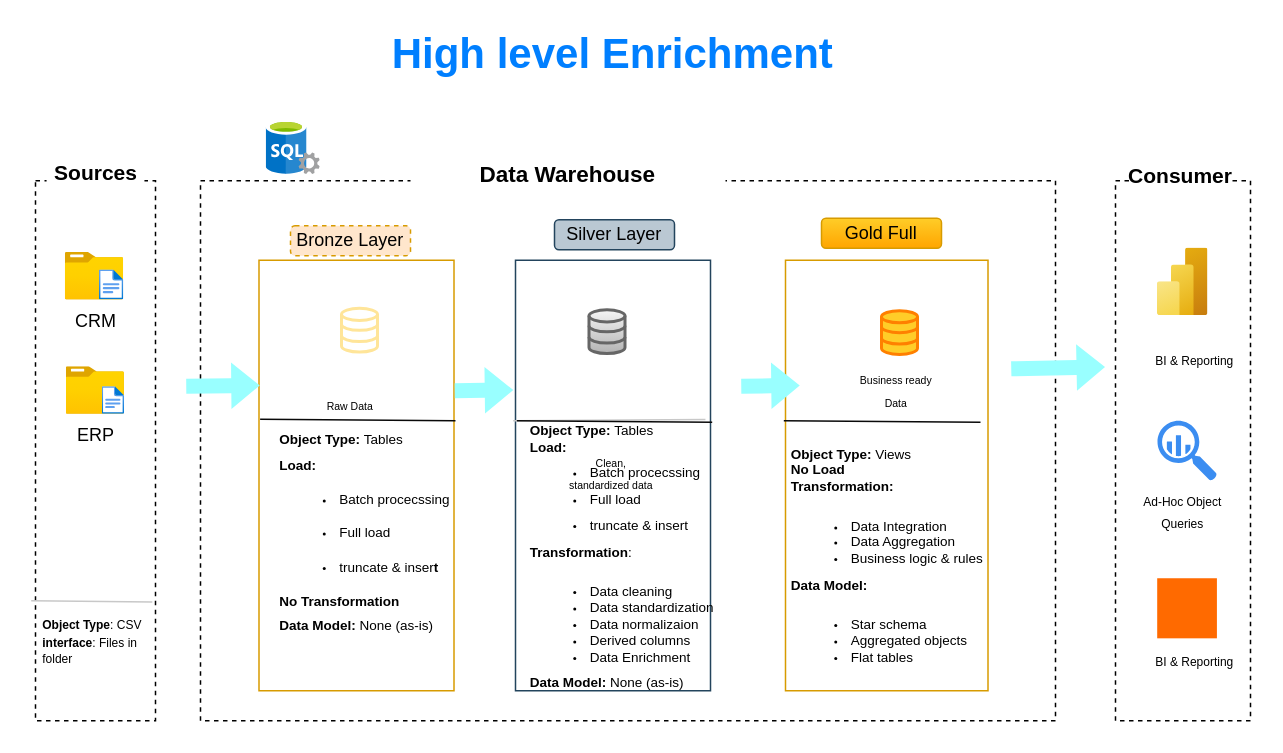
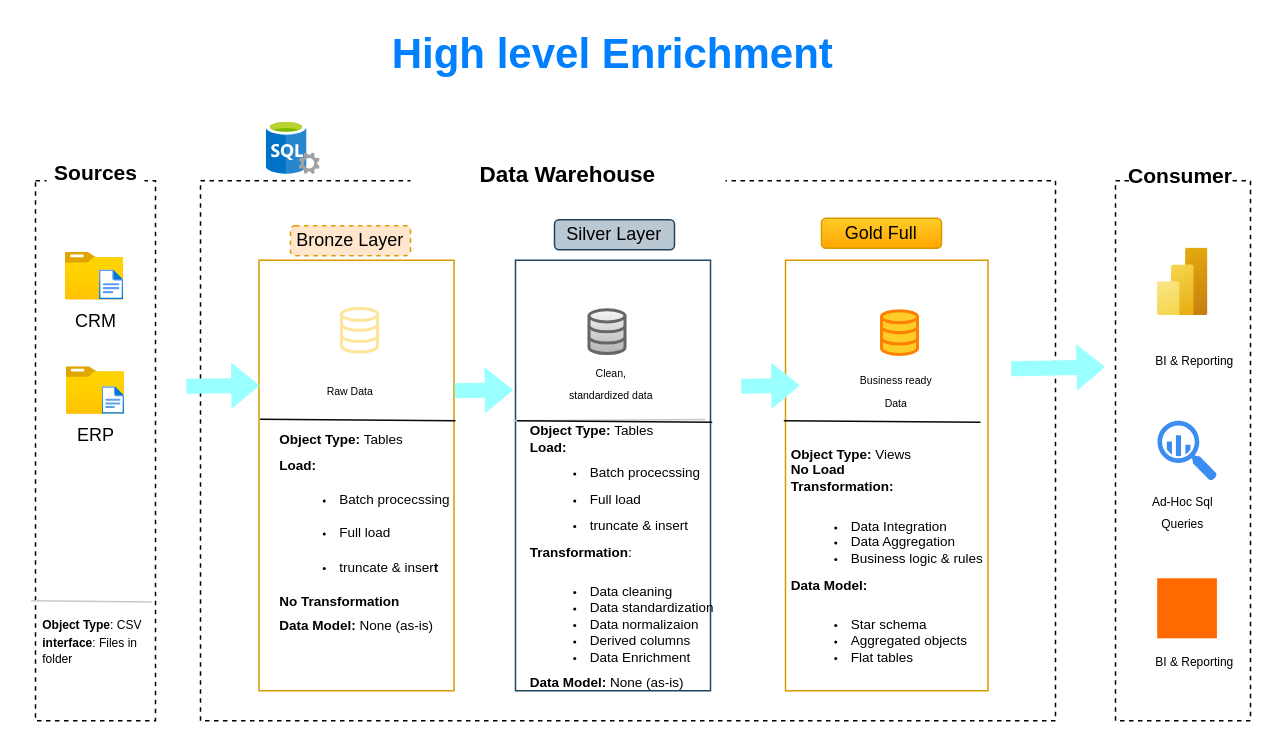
(350, 405) -> (350, 390)
(611, 472) -> (611, 382)
(1183, 511) -> (1183, 511)
